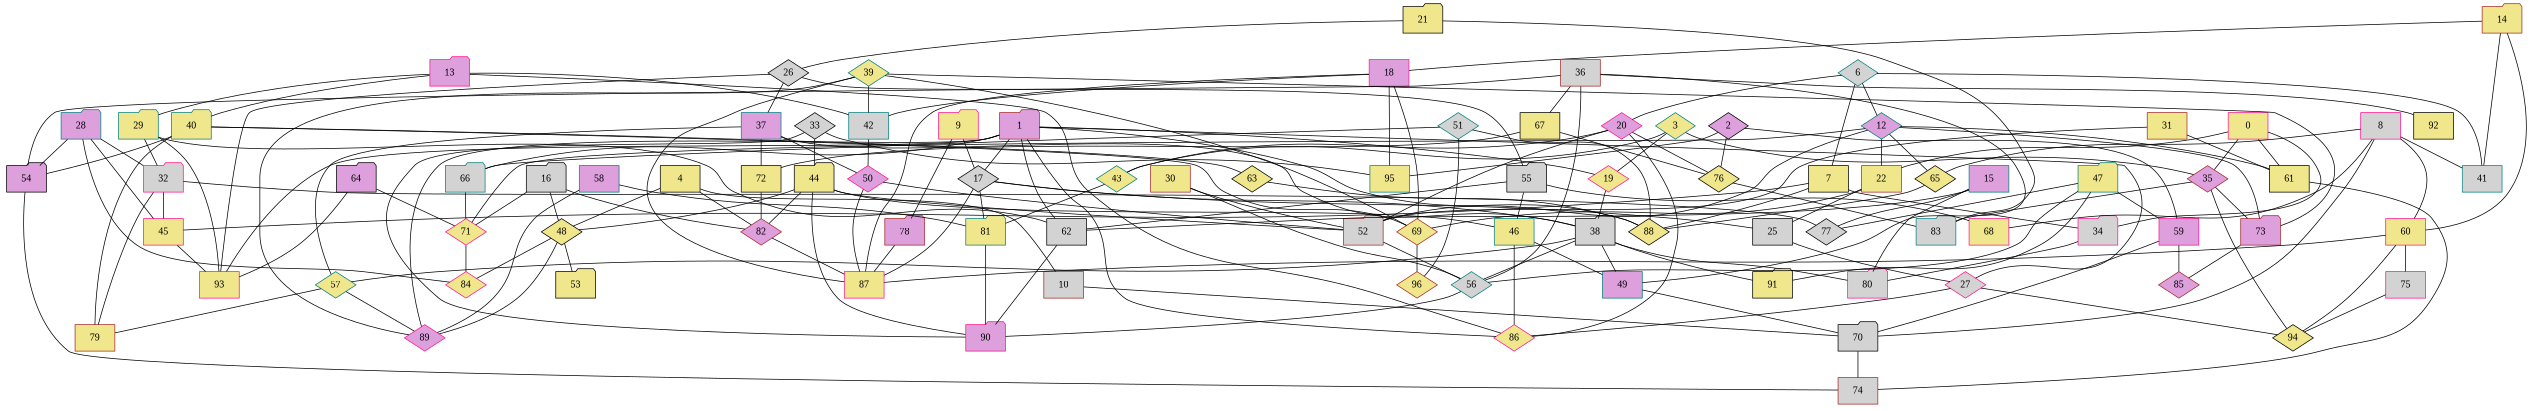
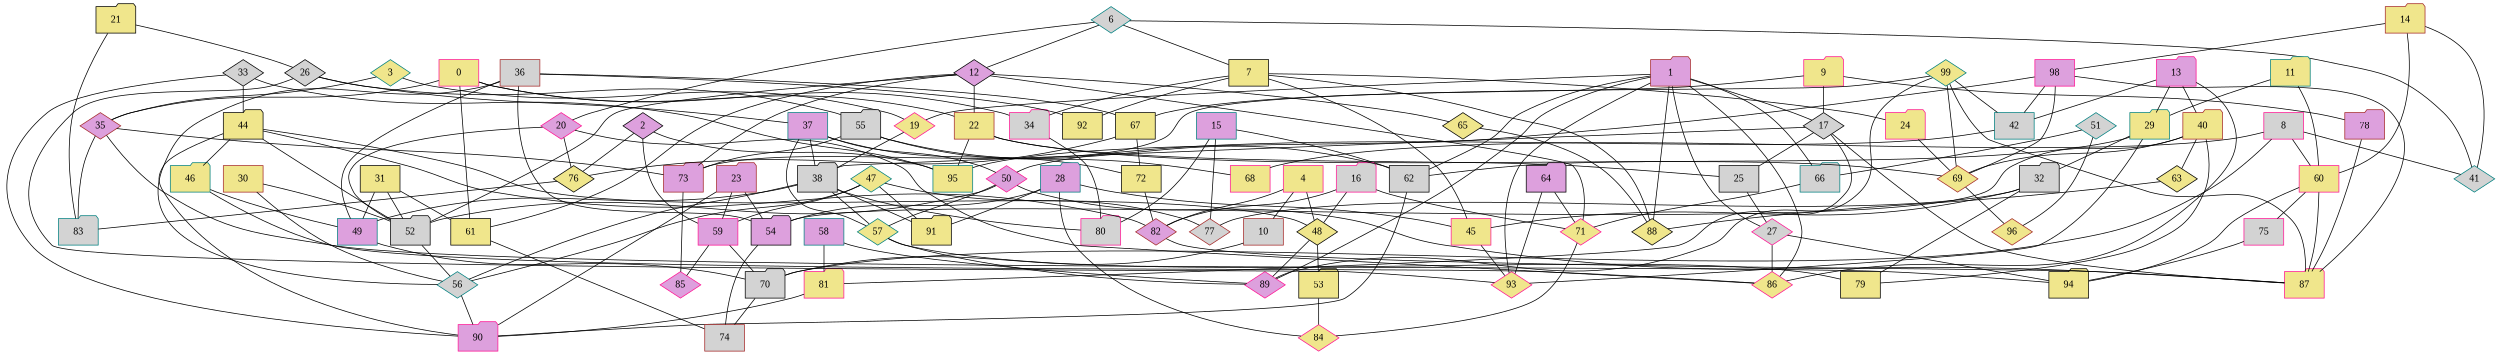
(869, 73) -> (1946, 73)
(1389, 73) -> (2055, 73)
none -> (2290, 73)
none -> (1479, 92)
none -> (1140, 102)
(191, 126) -> (2203, 126)
(1882, 126) -> (974, 73)
none -> (1905, 126)
(2167, 126) -> (380, 179)
(2194, 144) -> none
none -> (965, 149)
(118, 150) -> (978, 214)
(1627, 158) -> none
(163, 179) -> (2039, 179)
(546, 179) -> (1356, 179)
(680, 179) -> (1303, 179)
none -> (736, 179)
(1117, 179) -> none
(2098, 179) -> (871, 179)
(2482, 179) -> (2474, 179)
none -> (369, 205)
none -> (942, 205)
(1520, 205) -> (772, 152)
(986, 232) -> (824, 285)
(1363, 232) -> (410, 232)
(1514, 232) -> (190, 179)
(1826, 232) -> (1210, 232)
(508, 261) -> (1319, 311)
(219, 285) -> (1512, 285)
(864, 285) -> (2304, 285)
(2179, 285) -> (680, 285)
(95, 338) -> (1860, 285)
(2293, 338) -> (2069, 285)
